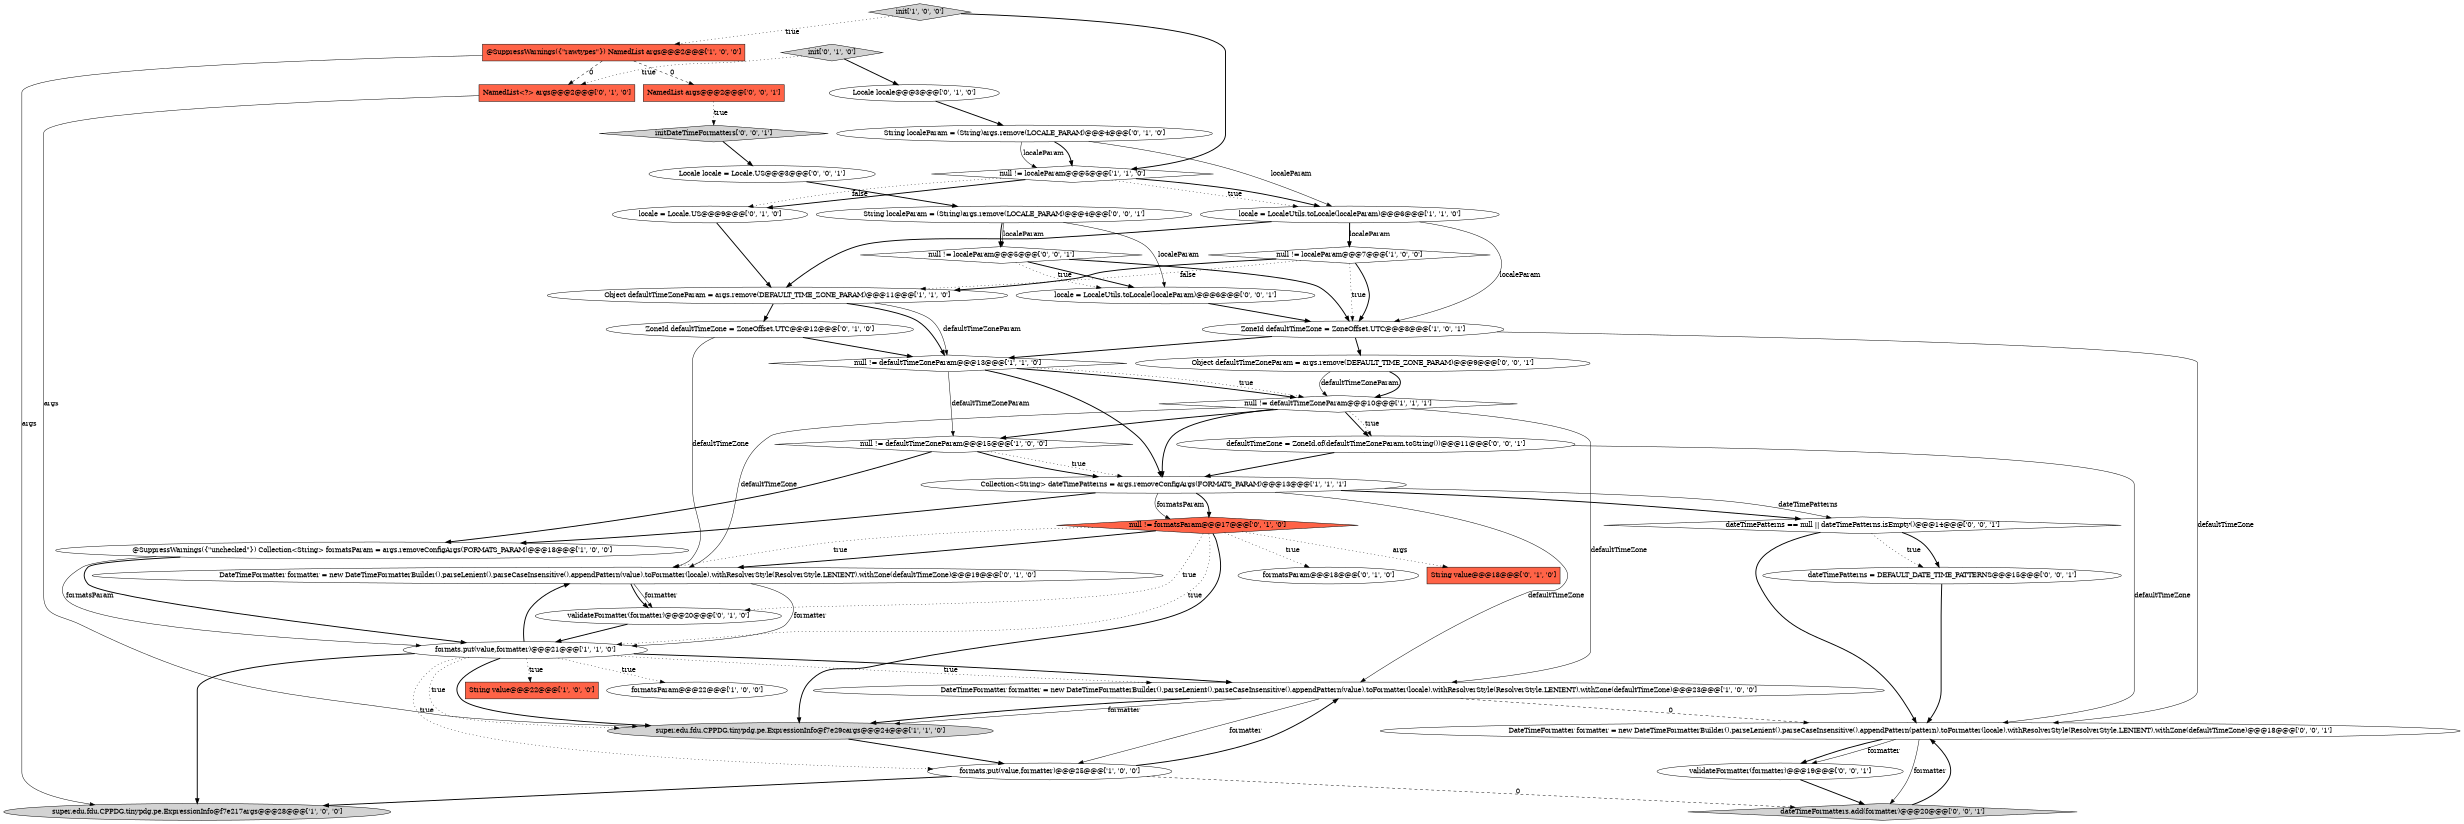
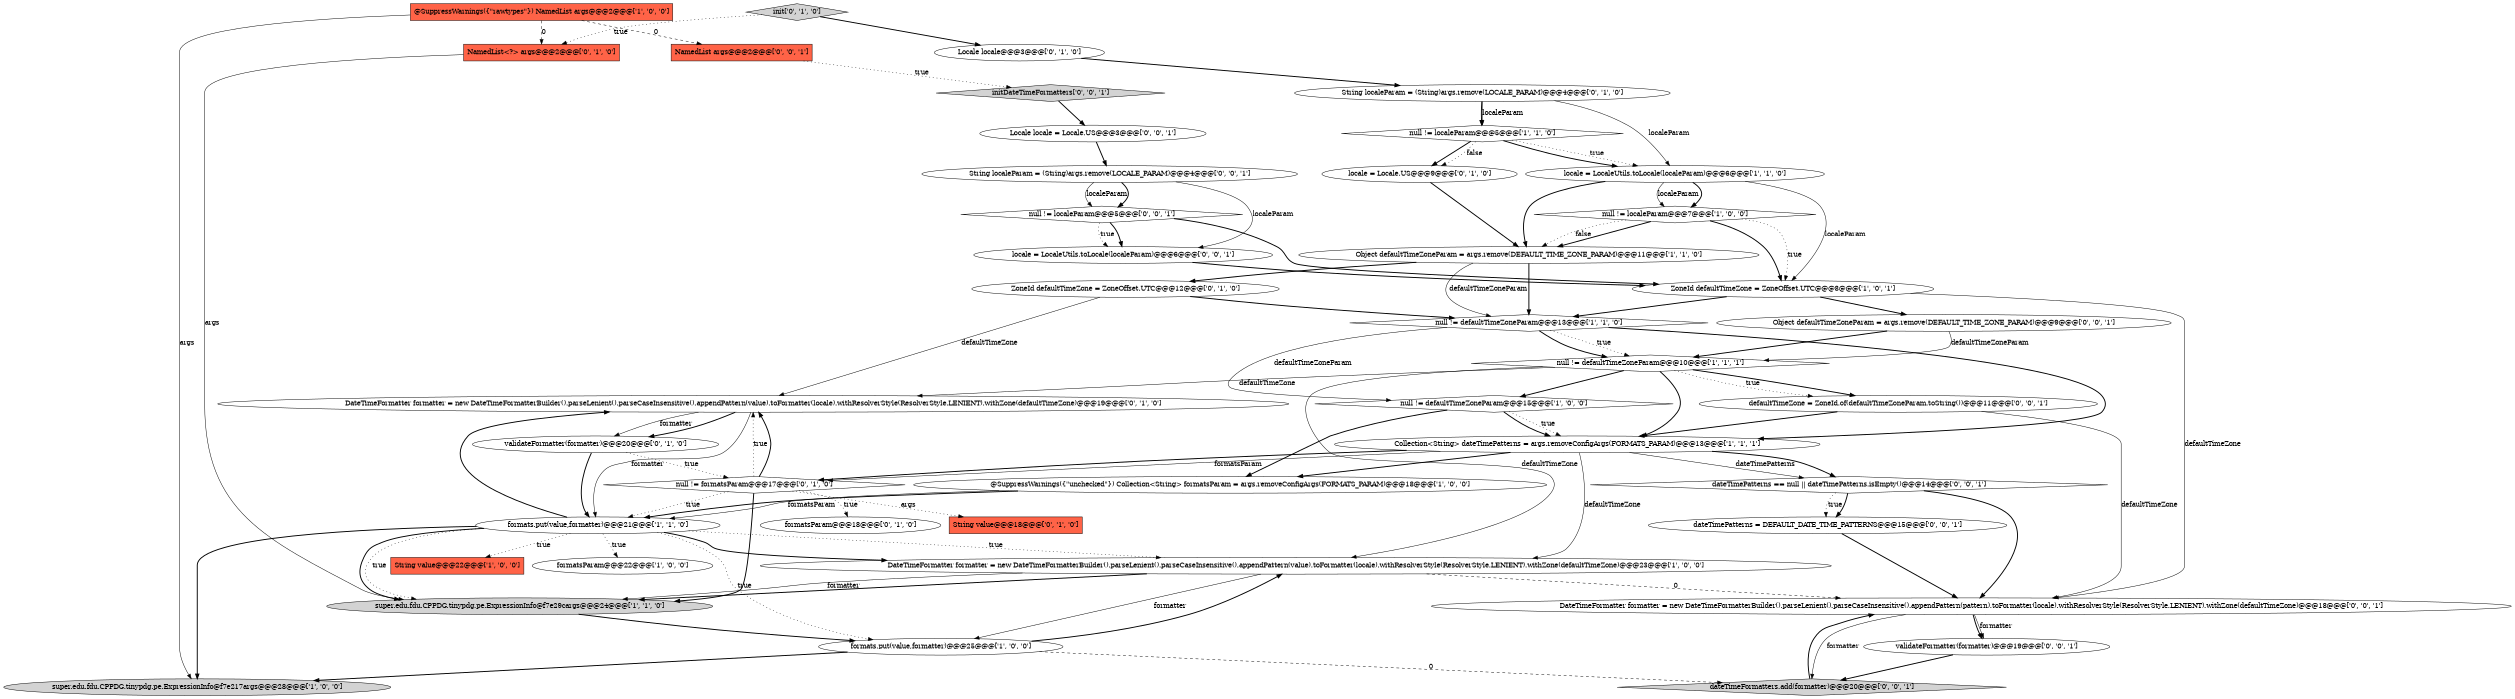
(920, 12) -> none
(1207, 525) -> (754, 485)
(990, 602) -> (675, 465)
